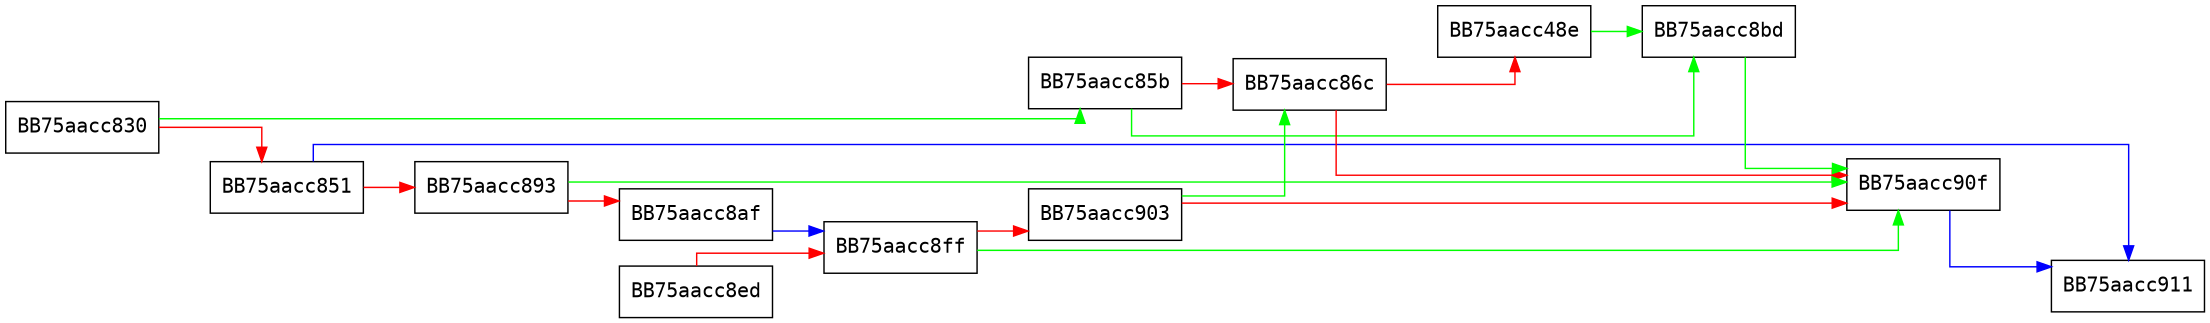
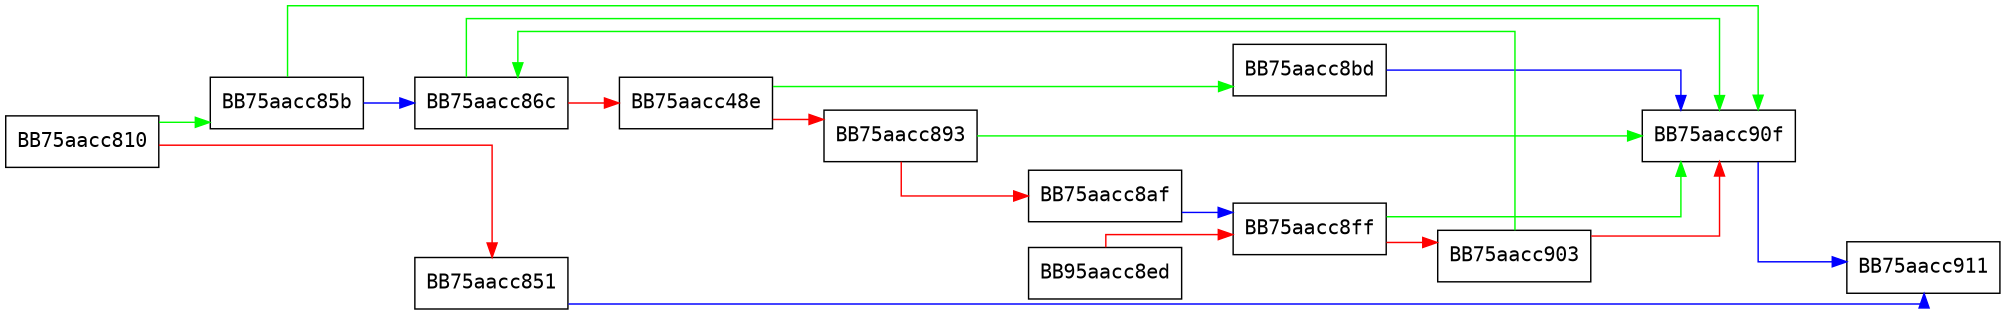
(1200, 84) -> (382, 103)
(82, 127) -> (82, 142)
(1431, 136) -> (1032, 6)
(1745, 156) -> (1546, 70)
(1552, 175) -> (1102, 19)
(382, 187) -> (791, 119)
(696, 292) -> (1105, 273)
